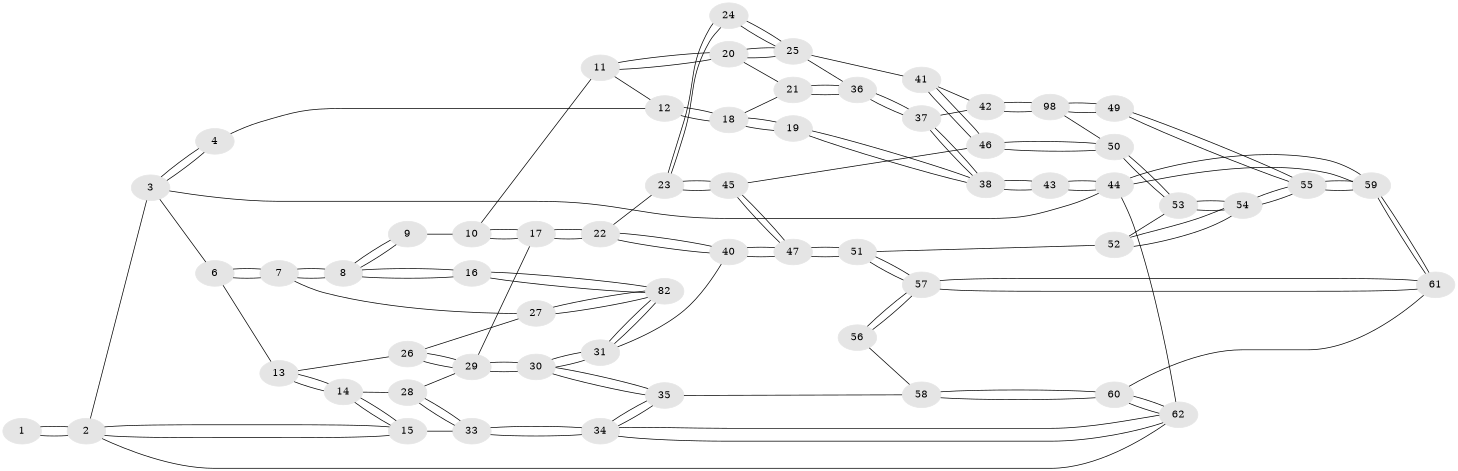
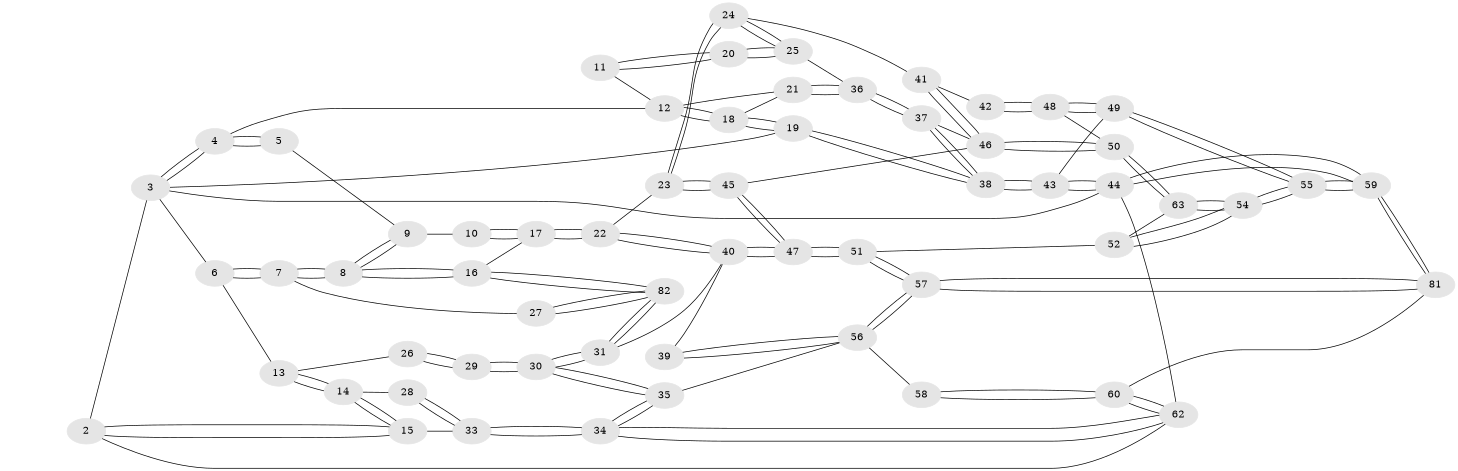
(857, 66) -> (830, 37)
(761, 72) -> (729, 98)
(1050, 107) -> (1050, 107)
(954, 113) -> (954, 132)
none -> (1087, 138)
none -> (279, 141)
(536, 151) -> none
none -> (474, 171)
(1179, 206) -> (1179, 206)
(1436, 285) -> (1436, 285)
(504, 301) -> (504, 254)
(472, 334) -> none
none -> (665, 357)
(440, 380) -> none
(793, 395) -> (761, 367)
(22, 431) -> none
